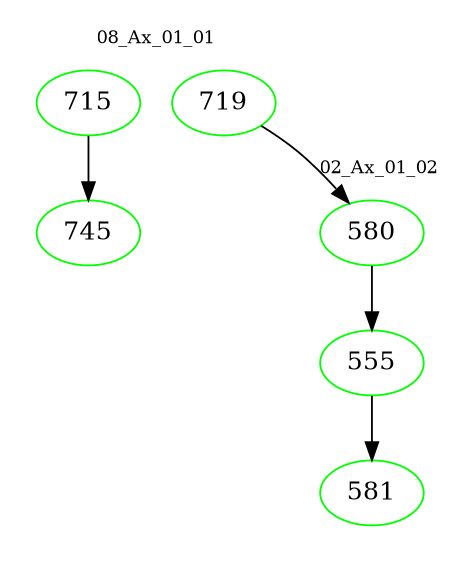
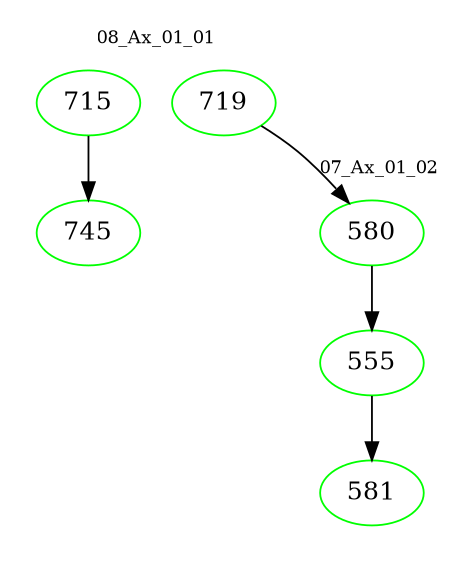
(379, 169) -> (379, 169)
